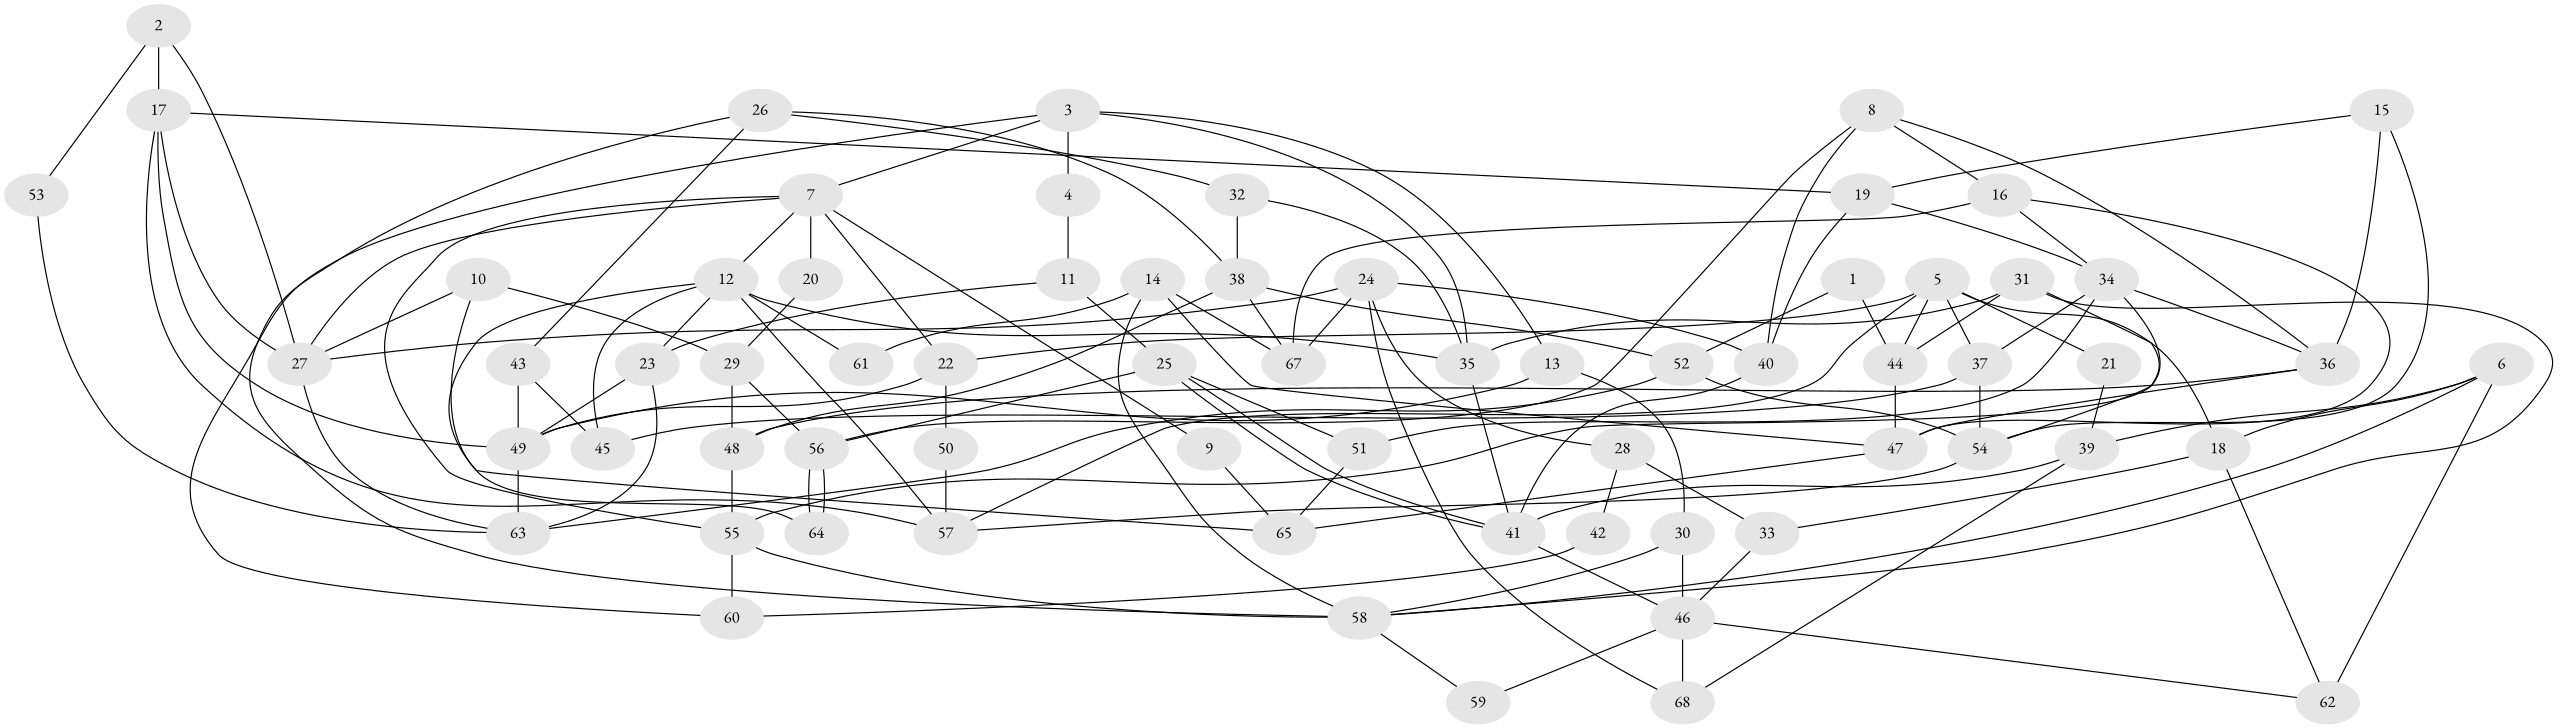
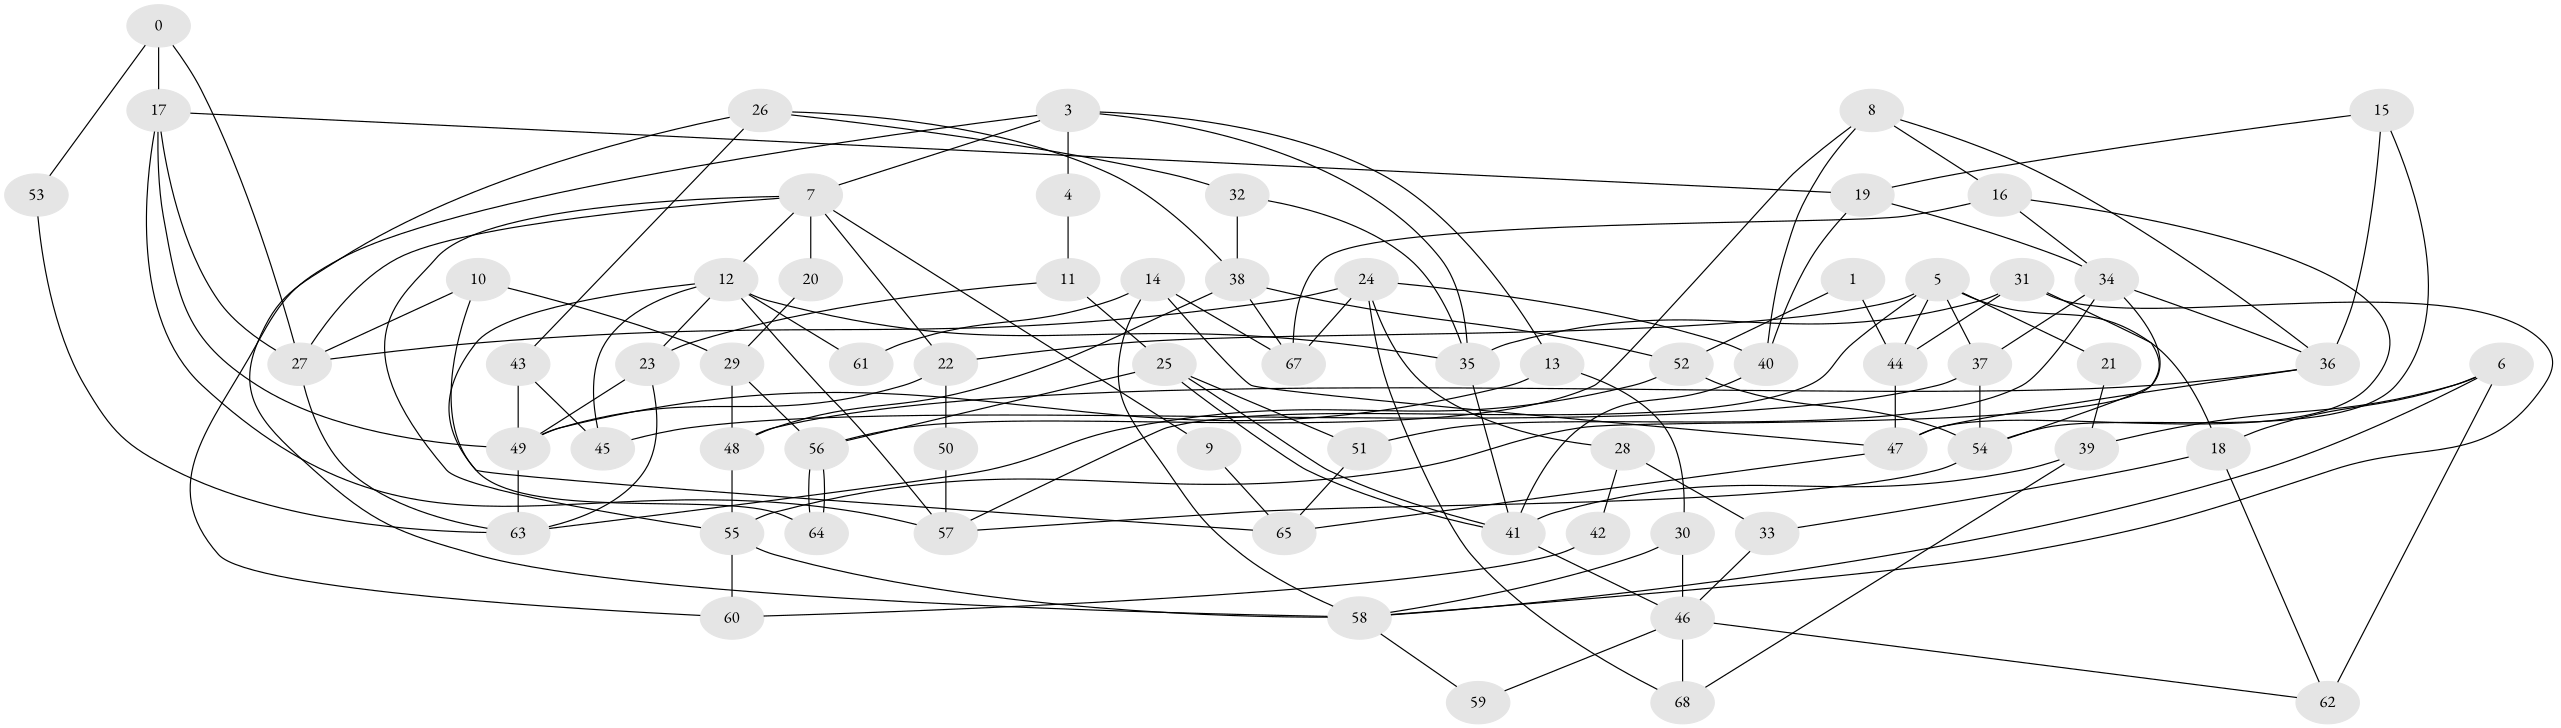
(159, 26) -> (159, 26)
